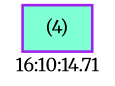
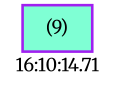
(57, 28) -> (57, 28)
